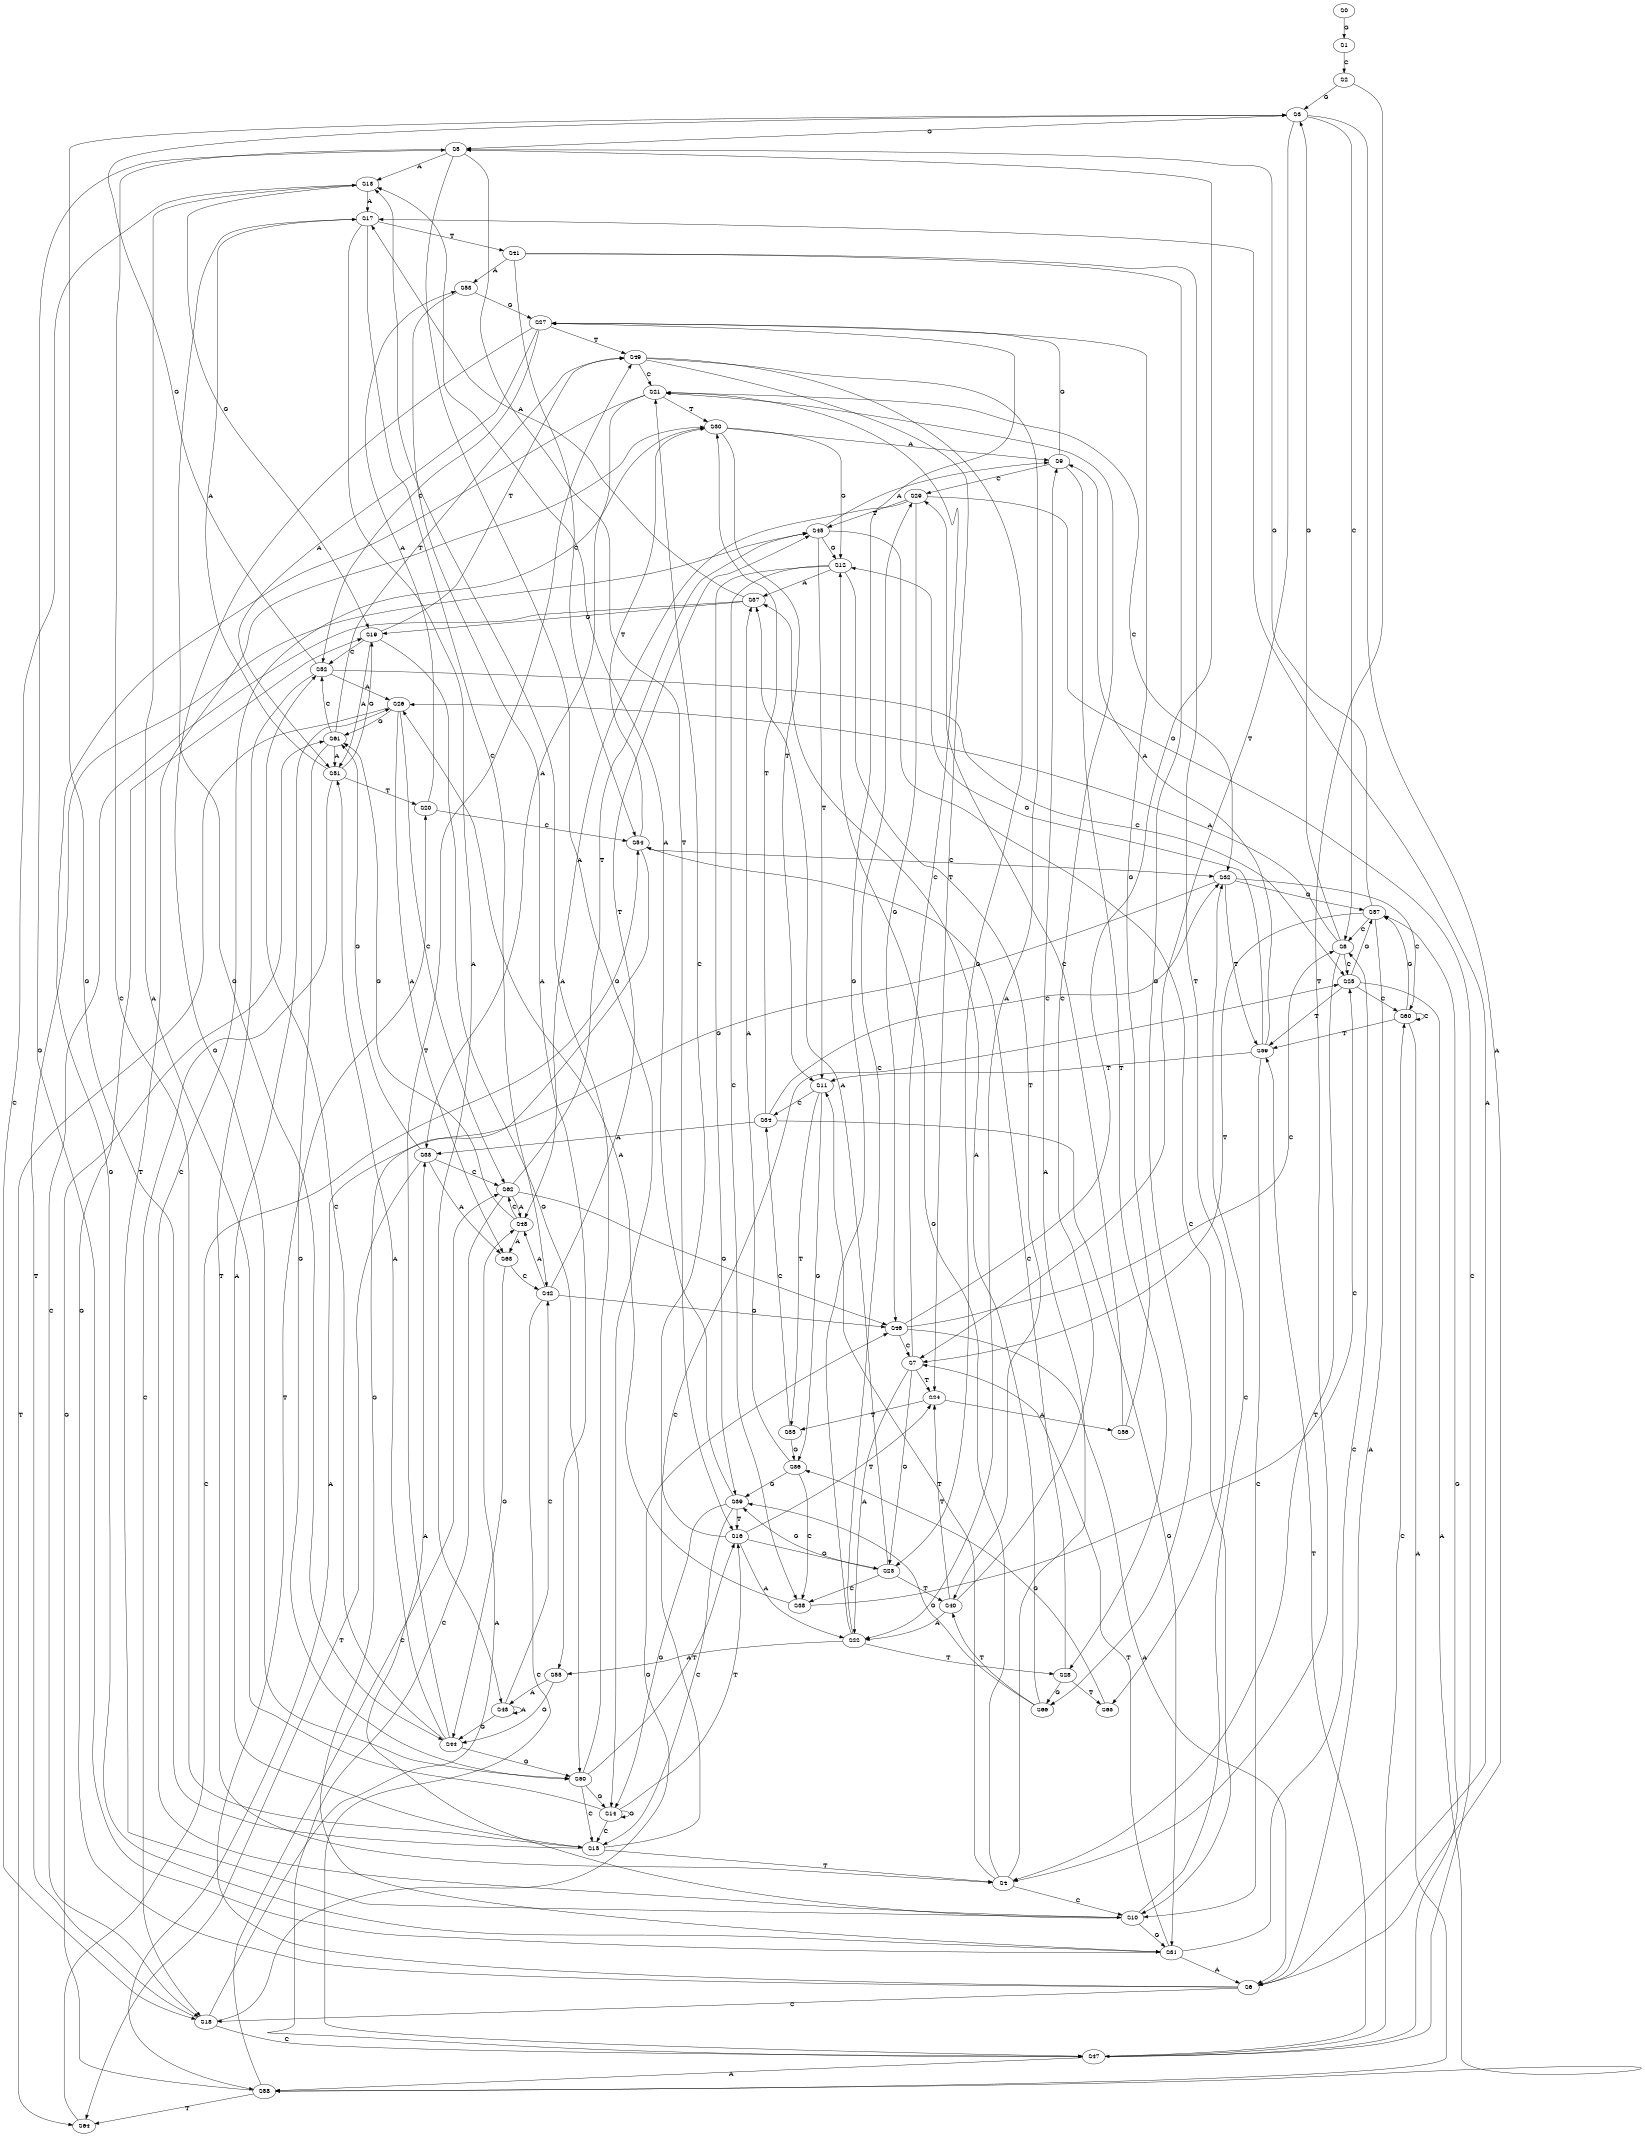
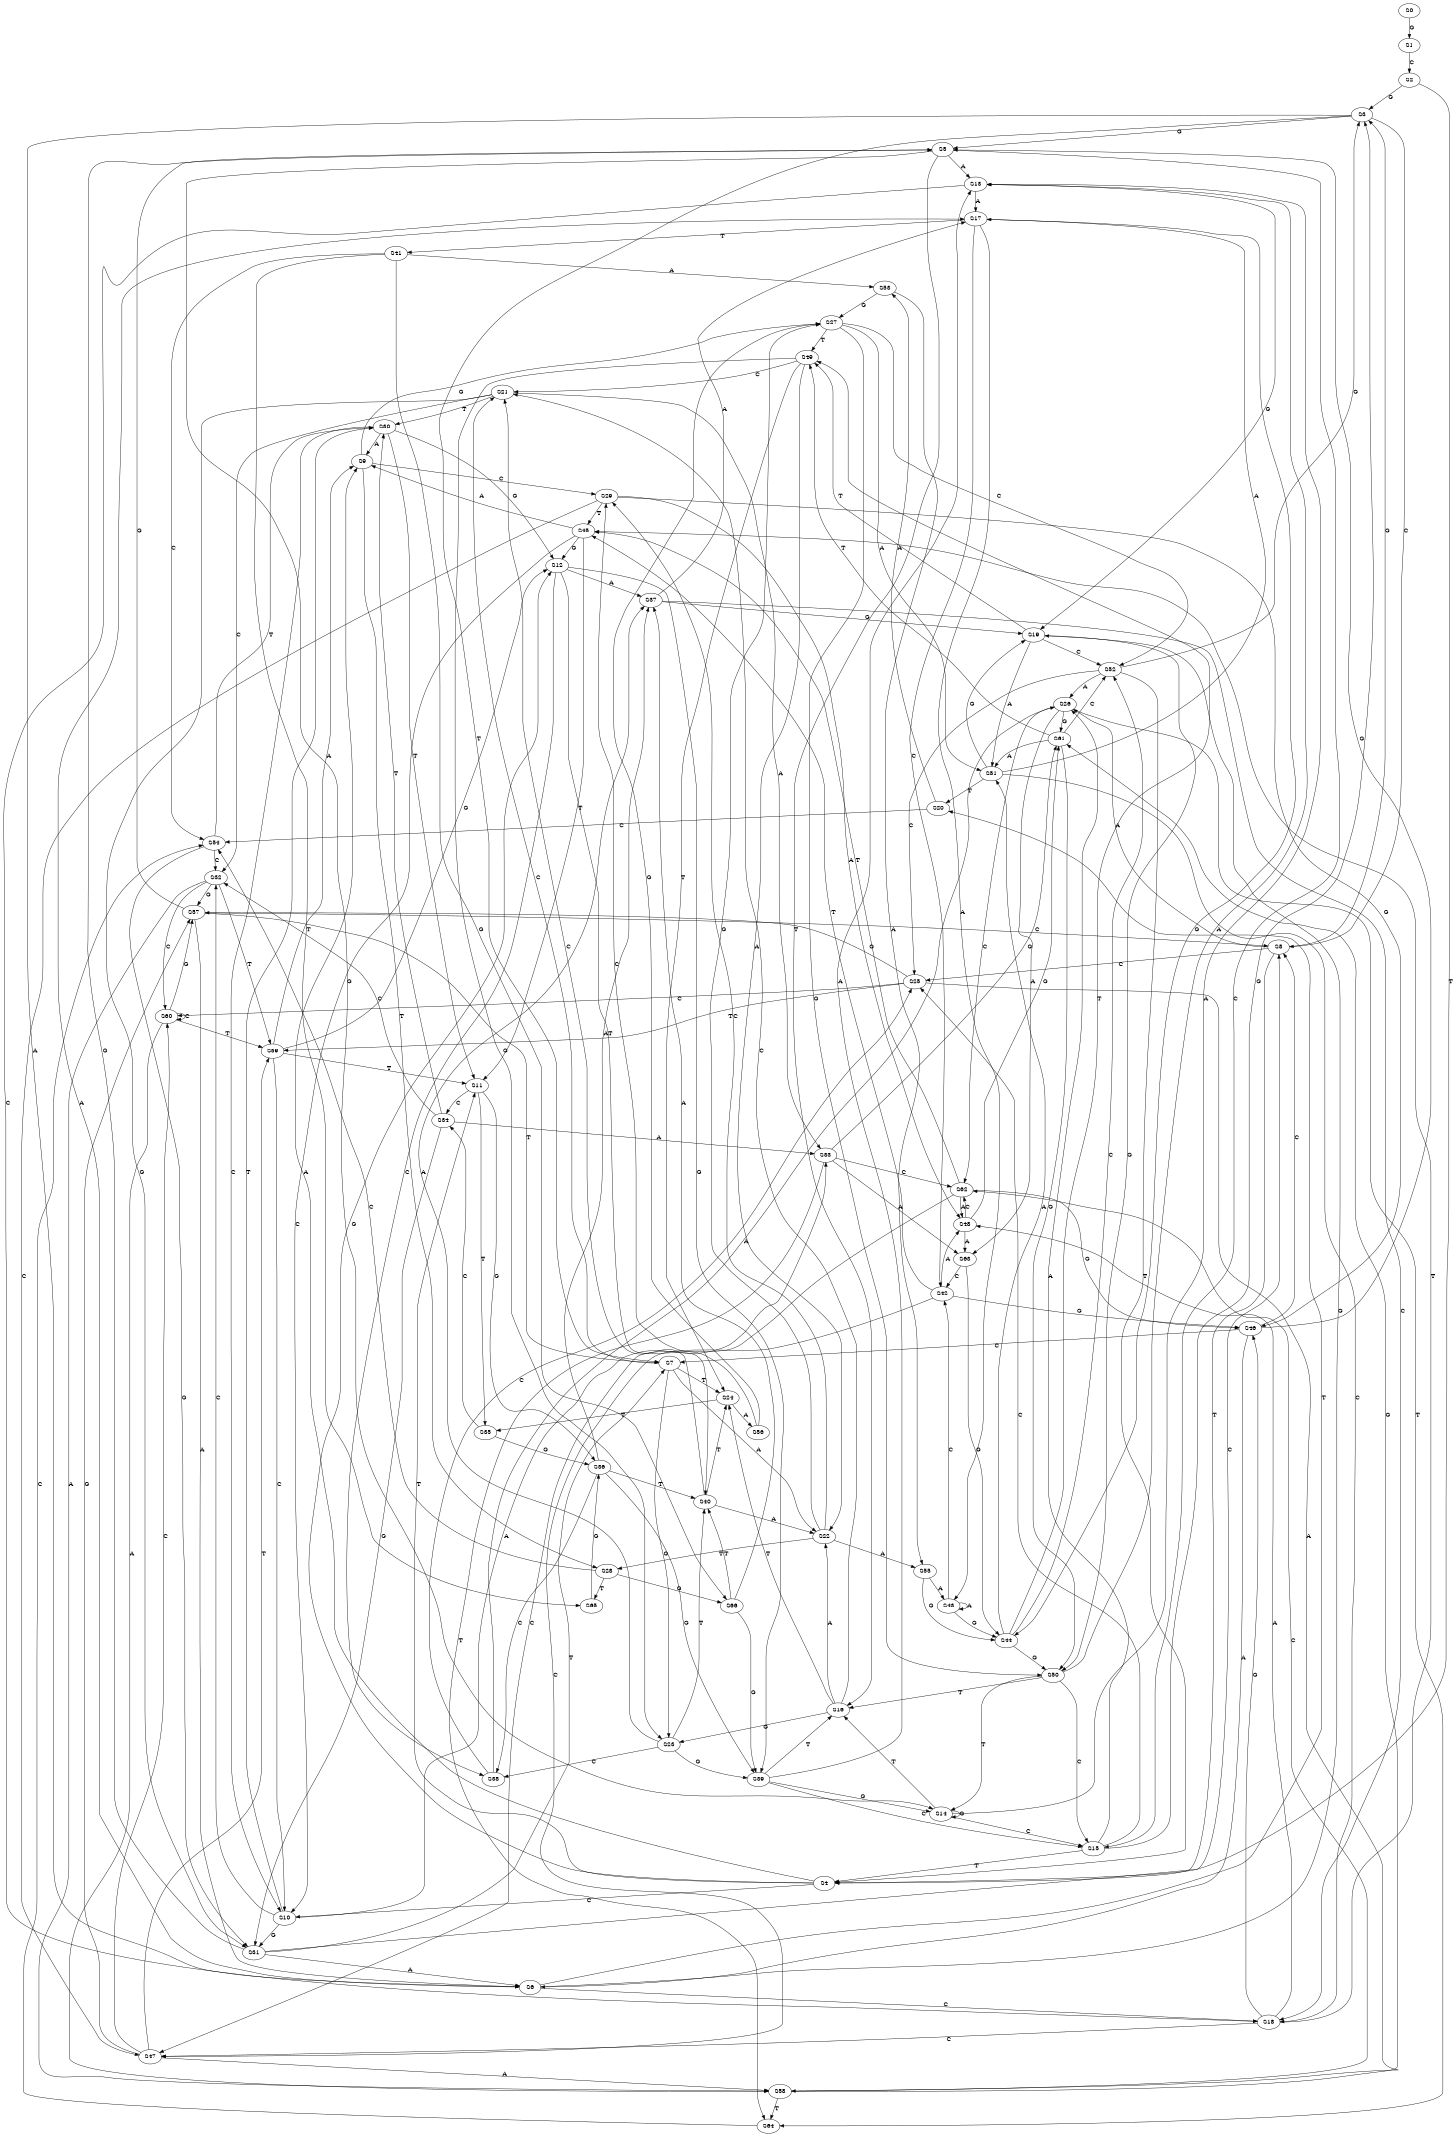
none -> (650, 1484)
(600, 1797) -> (983, 1745)
